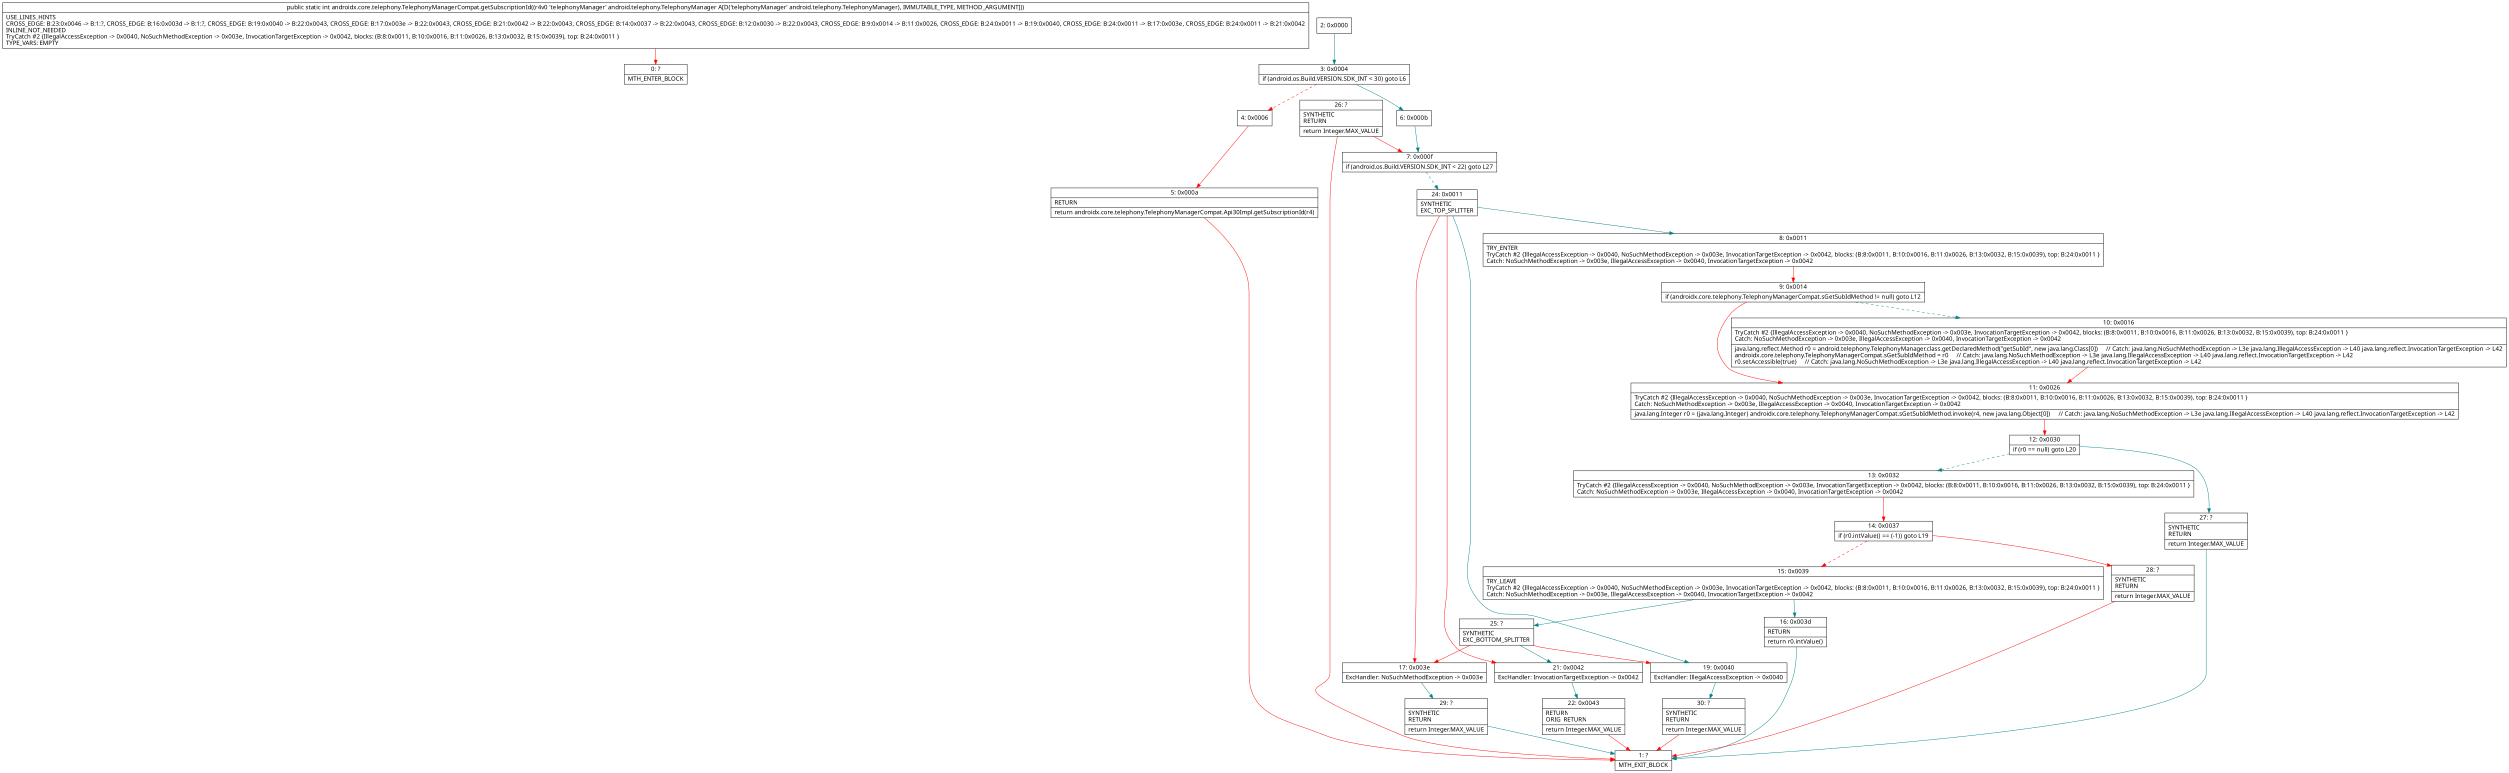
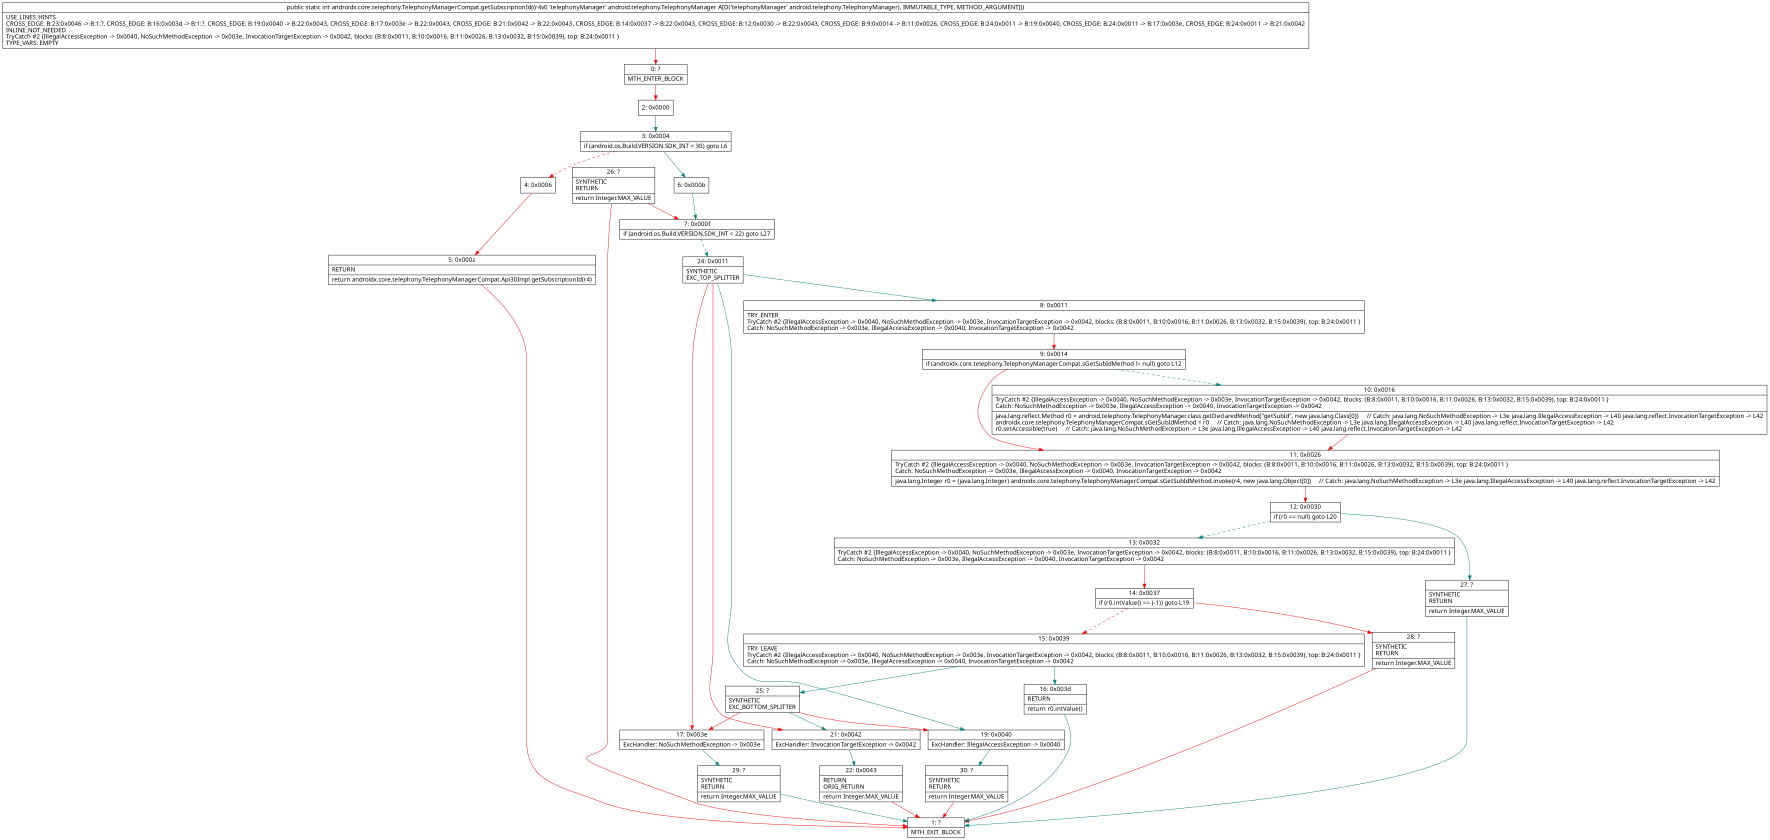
none -> (656, 90)
